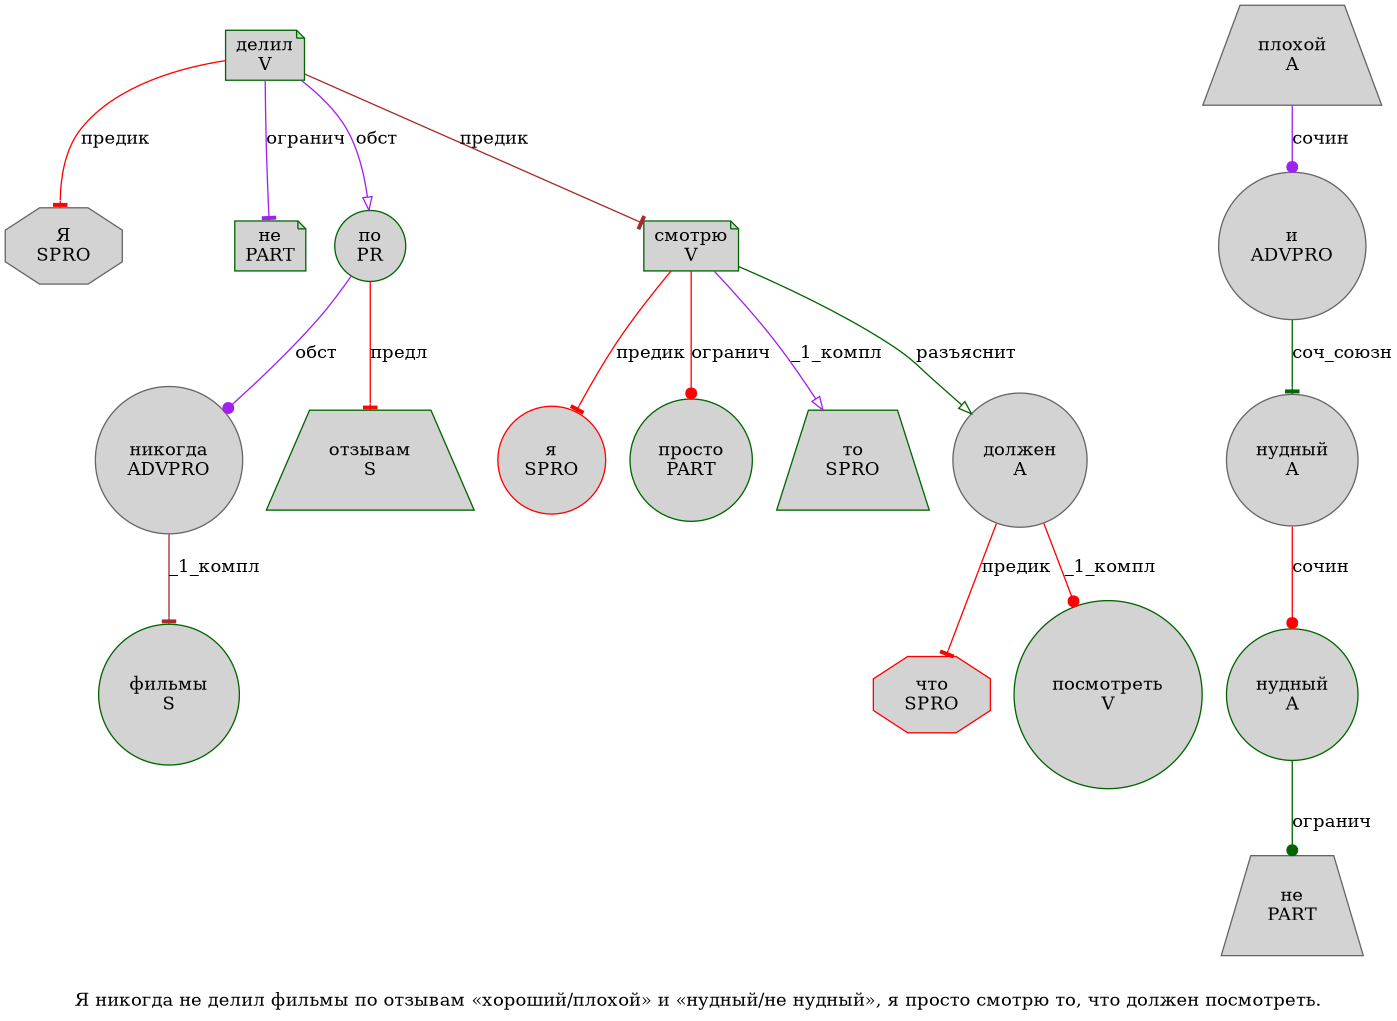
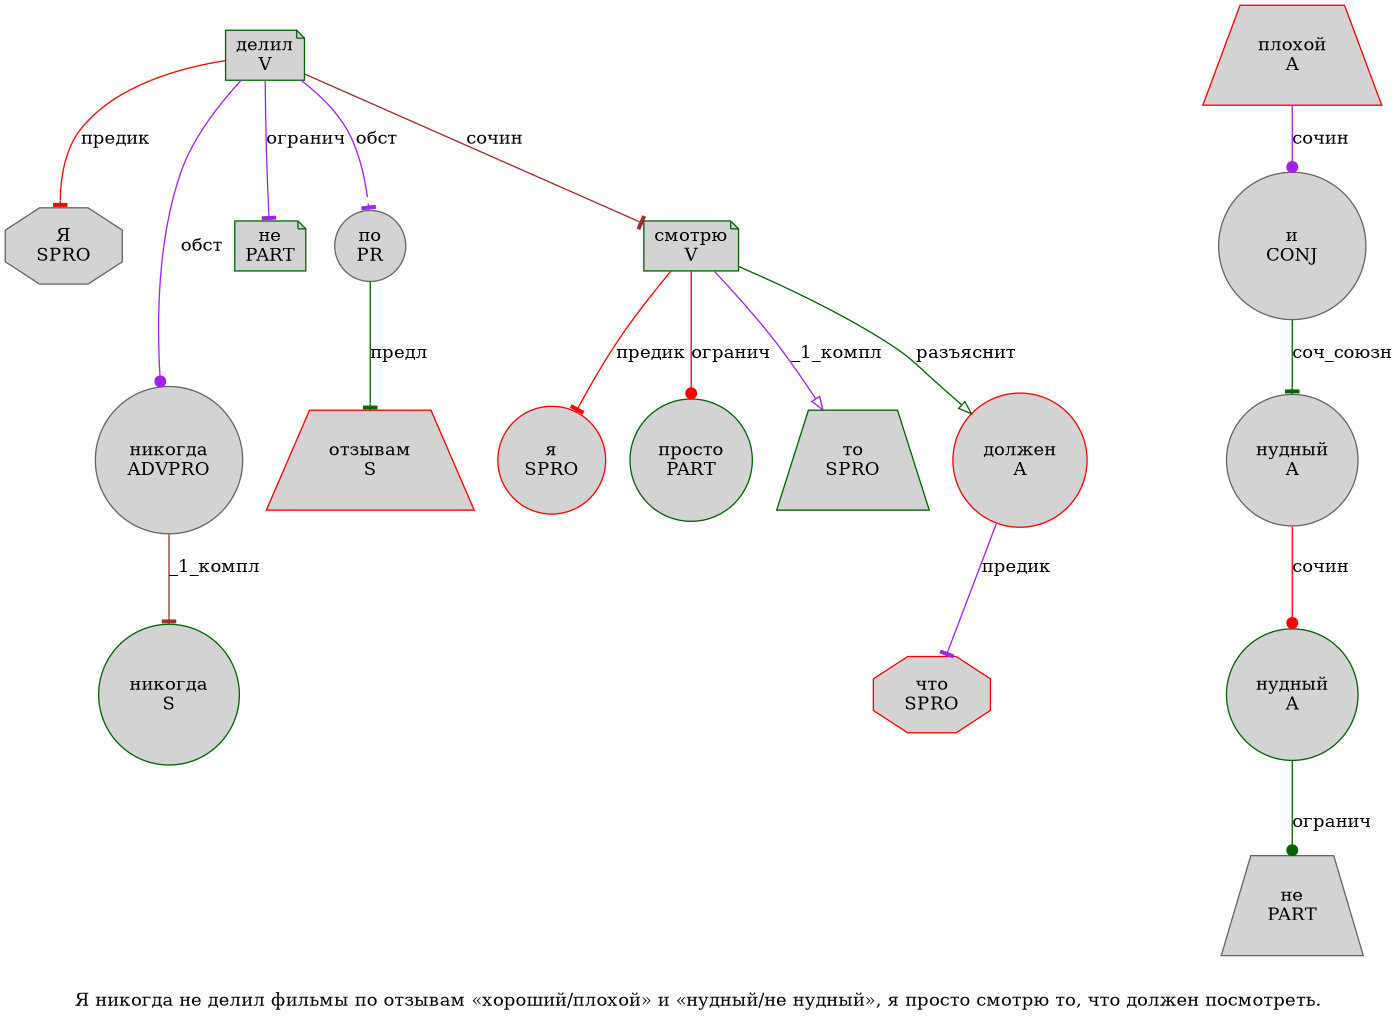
(1292, 55) -> (1292, 55)
(348, 131) -> (348, 131)
(495, 139) -> (495, 139)
(370, 246) -> (370, 246)
(1292, 246) -> (1292, 246)
(370, 342) -> (370, 342)
(295, 344) -> (169, 218)
(370, 460) -> (370, 460)
(1020, 460) -> (1020, 460)
(972, 587) -> (972, 587)
(169, 695) -> (169, 695)
(1108, 695) -> none
